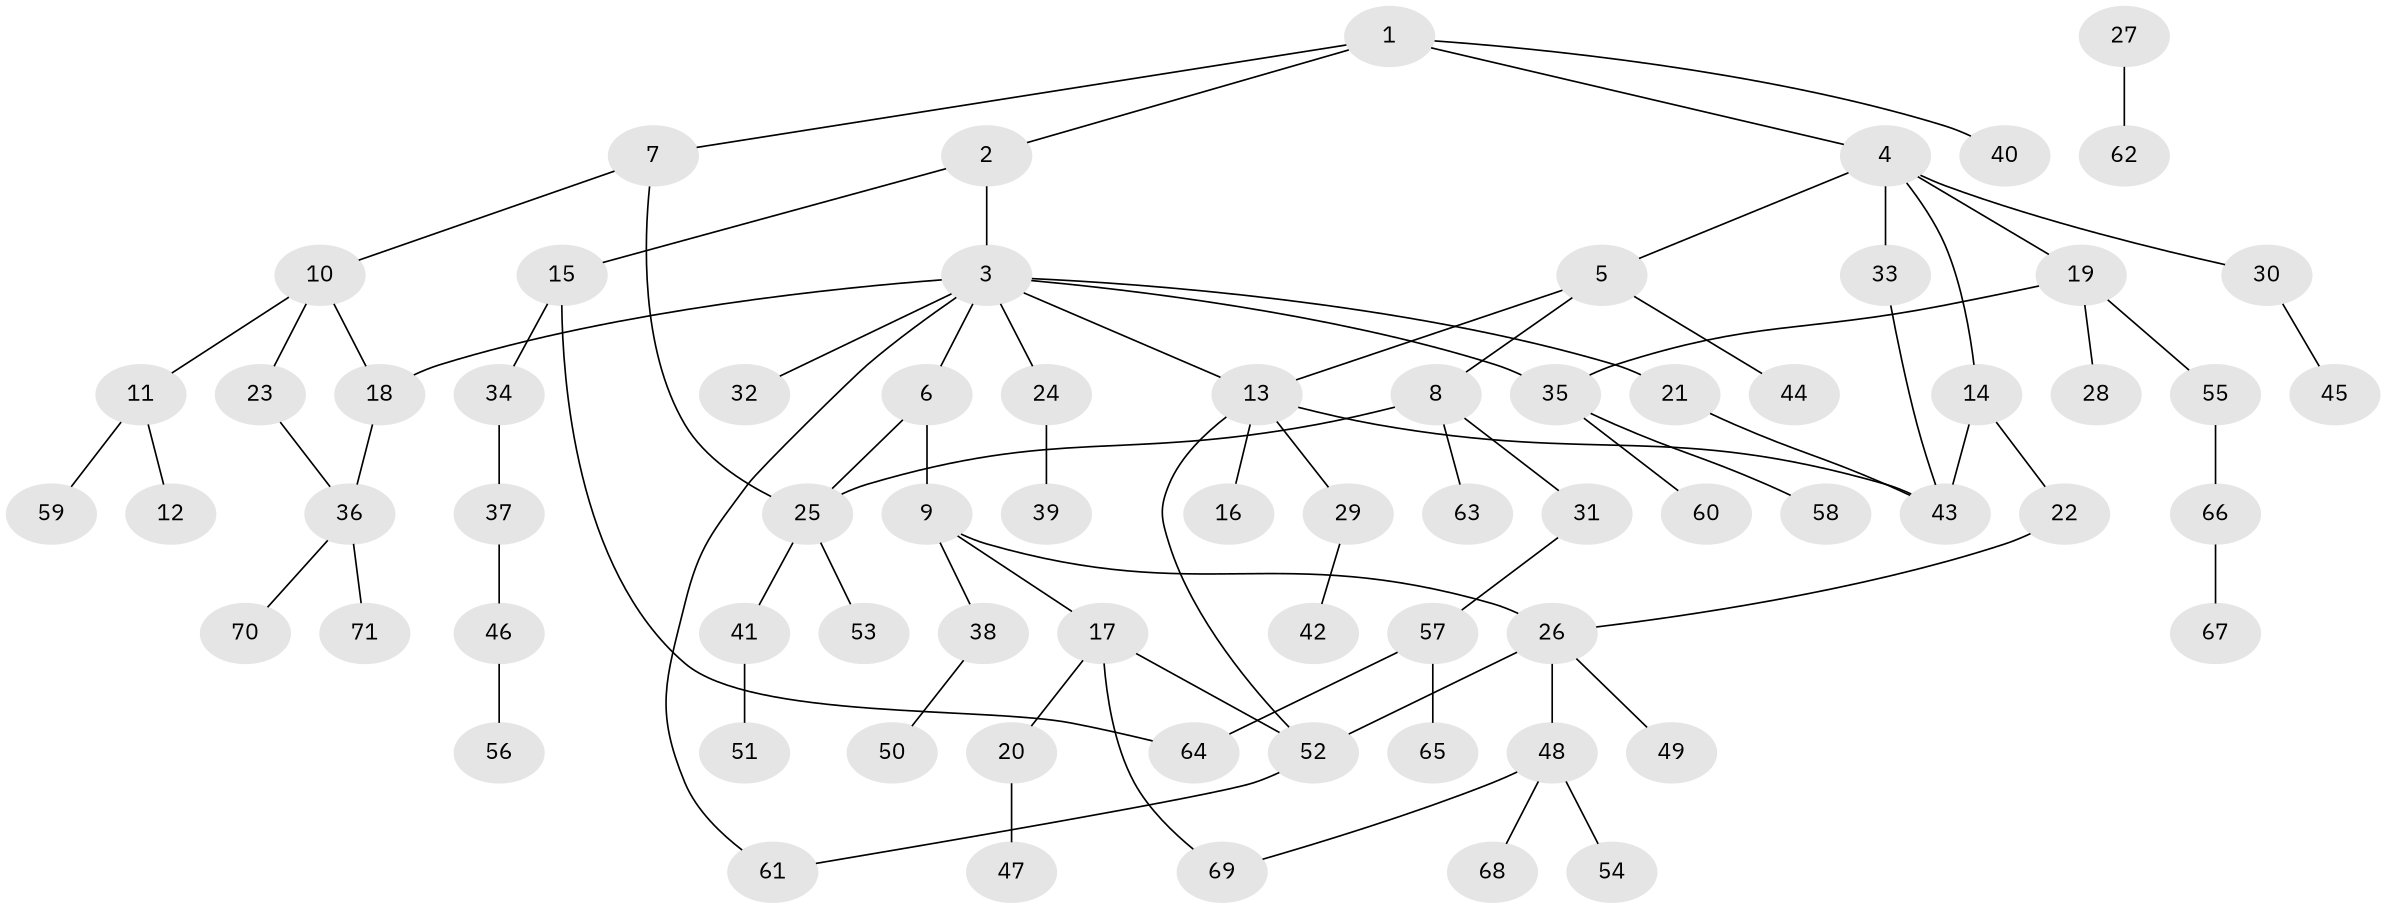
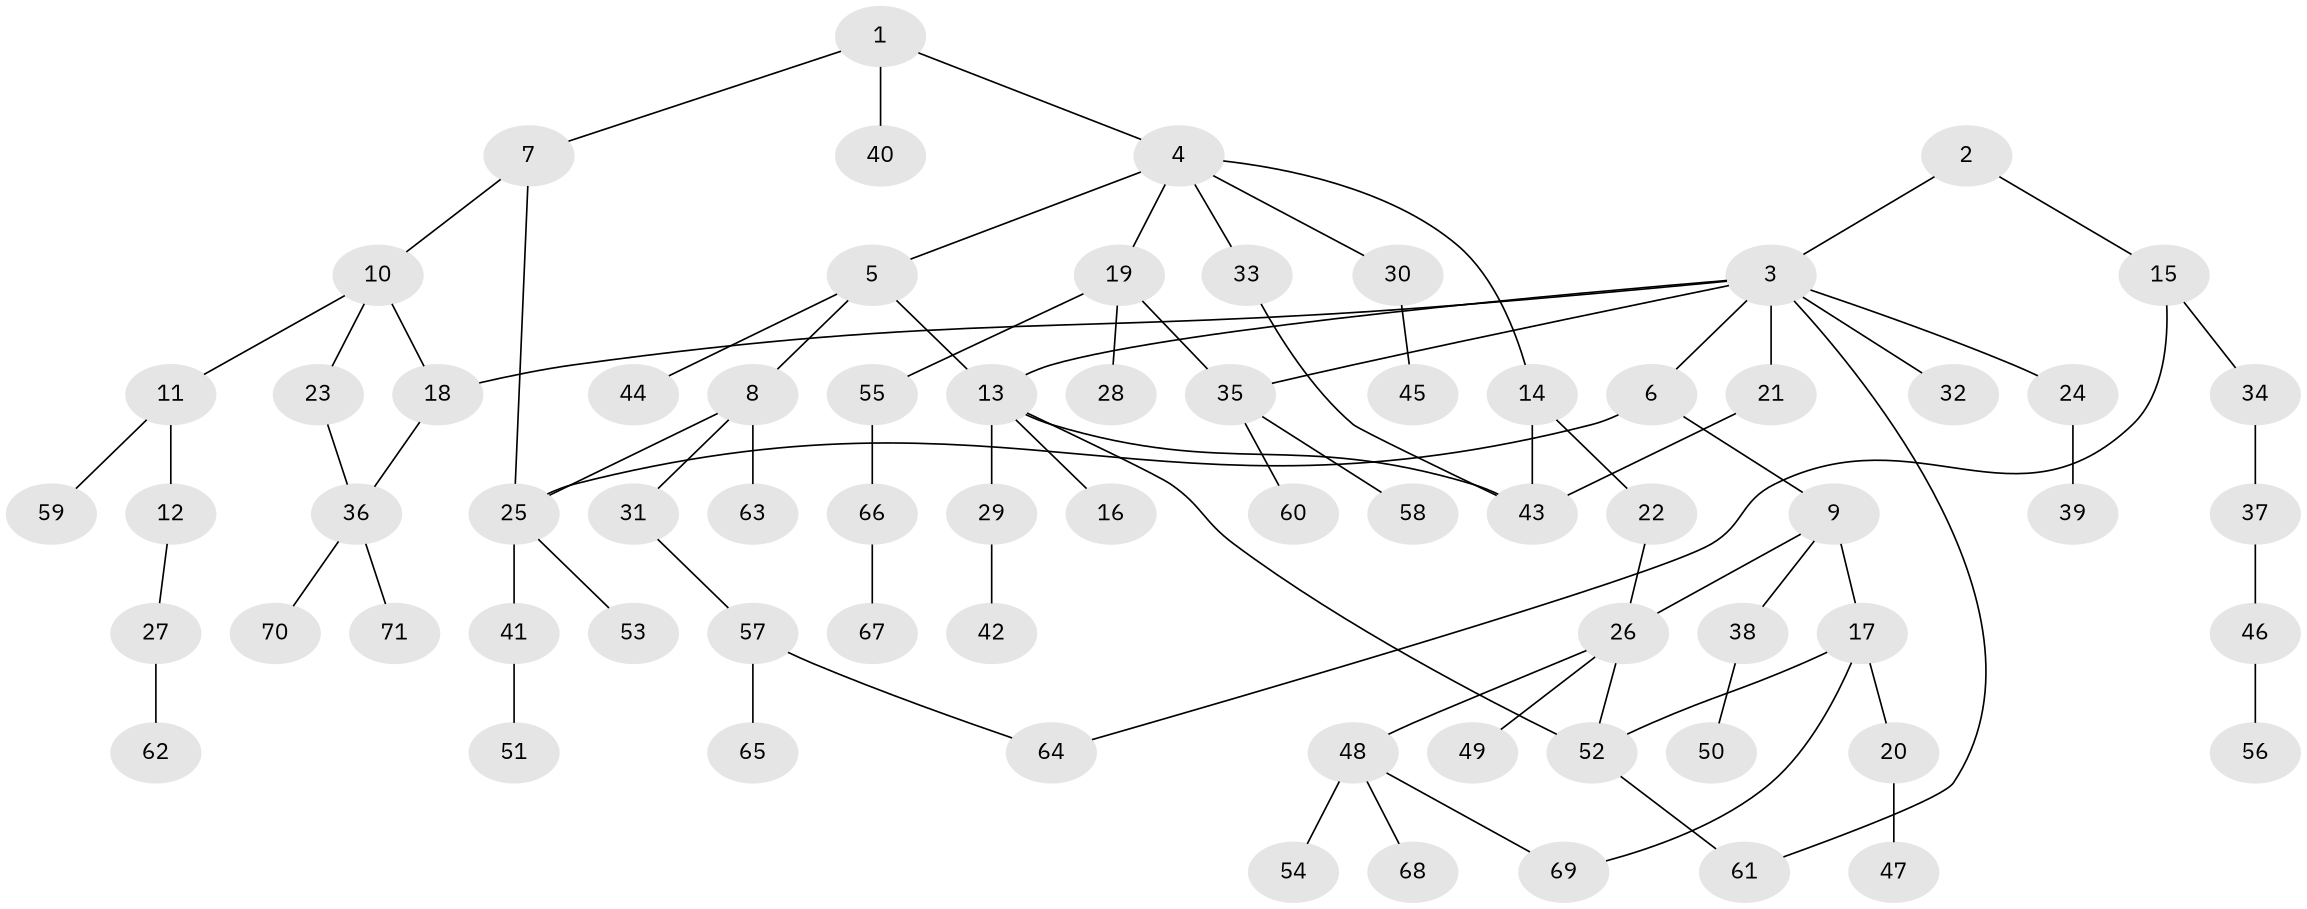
(1188, 96) -> none
none -> (163, 574)
